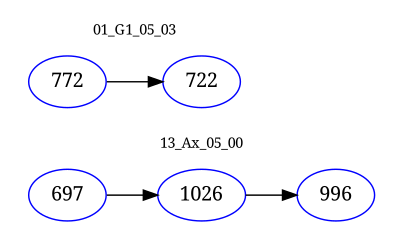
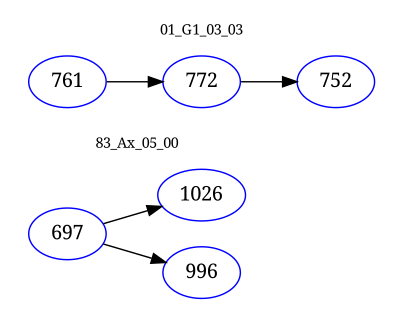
(135, 31) -> (202, 31)
none -> (67, 82)
(202, 82) -> (336, 82)
(202, 144) -> (137, 144)
(264, 195) -> (128, 251)
